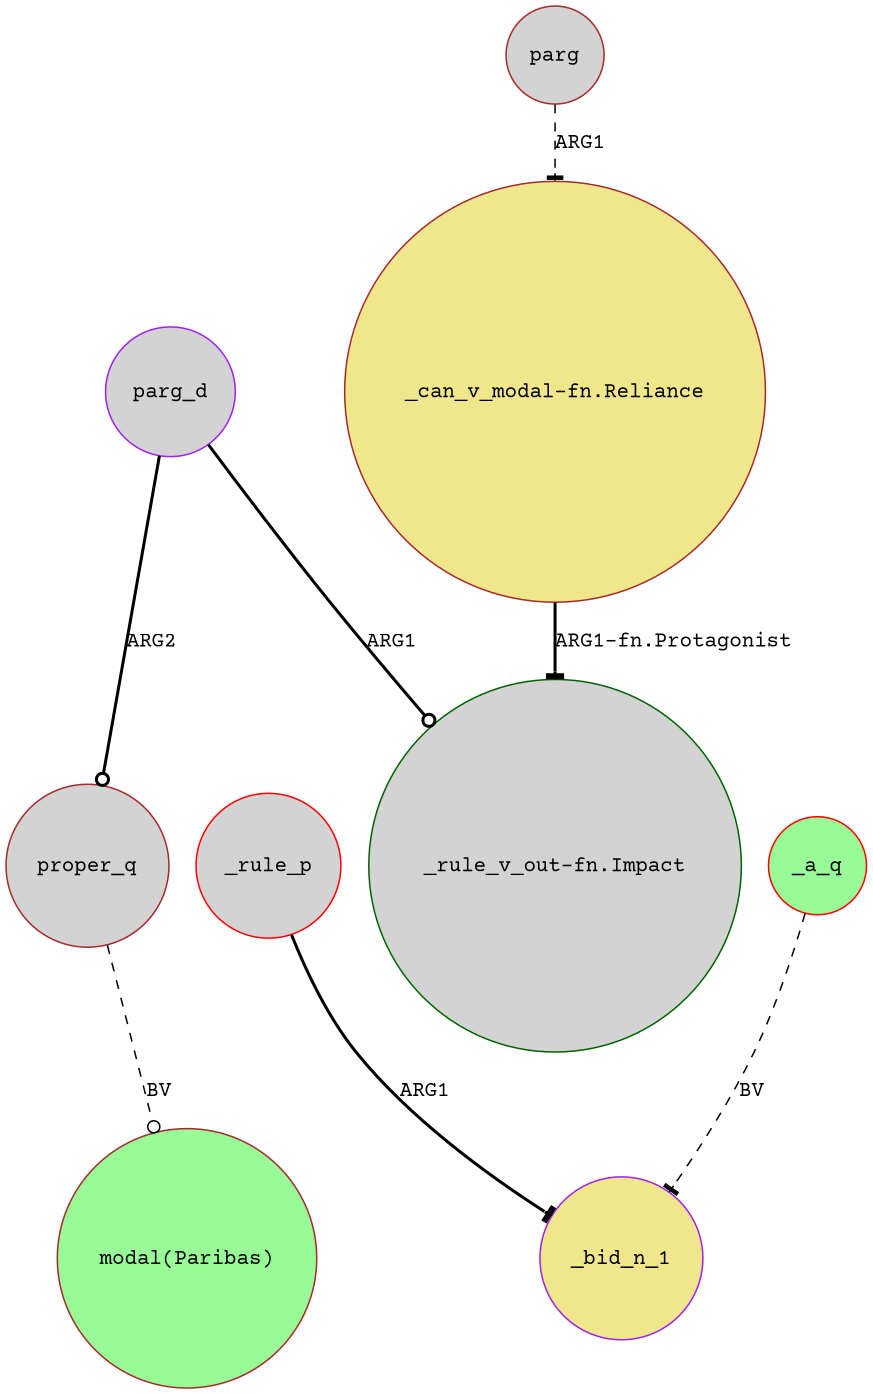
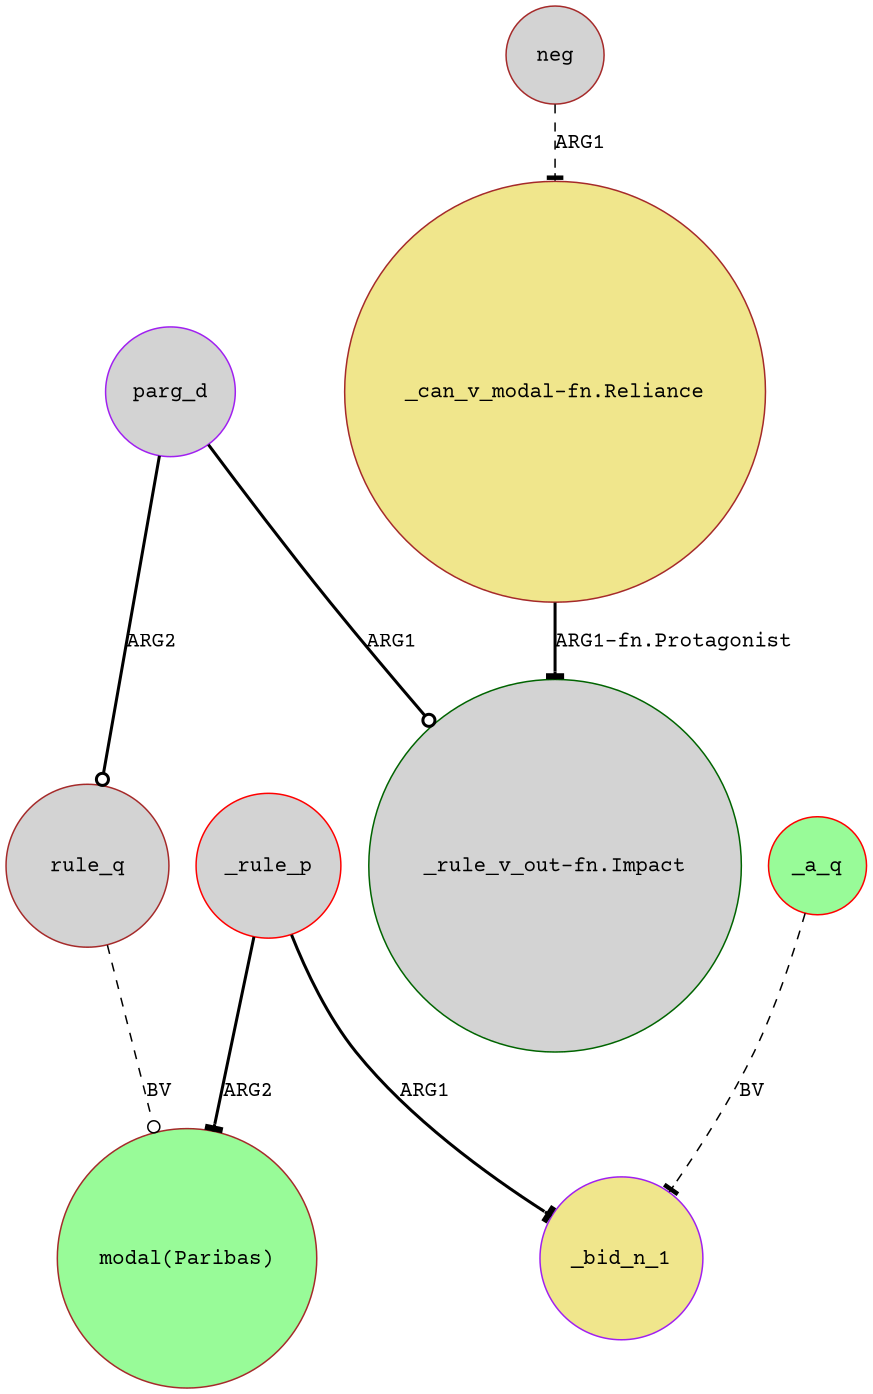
(555, 55) -> (555, 55)
(87, 866) -> (87, 866)
none -> (234, 1030)
